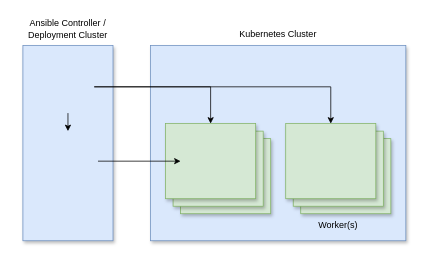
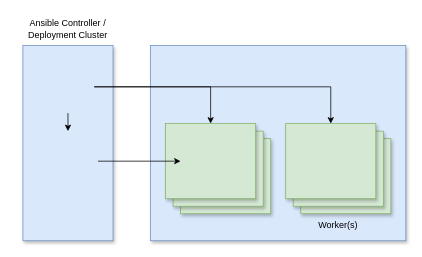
(278, 34) -> none
